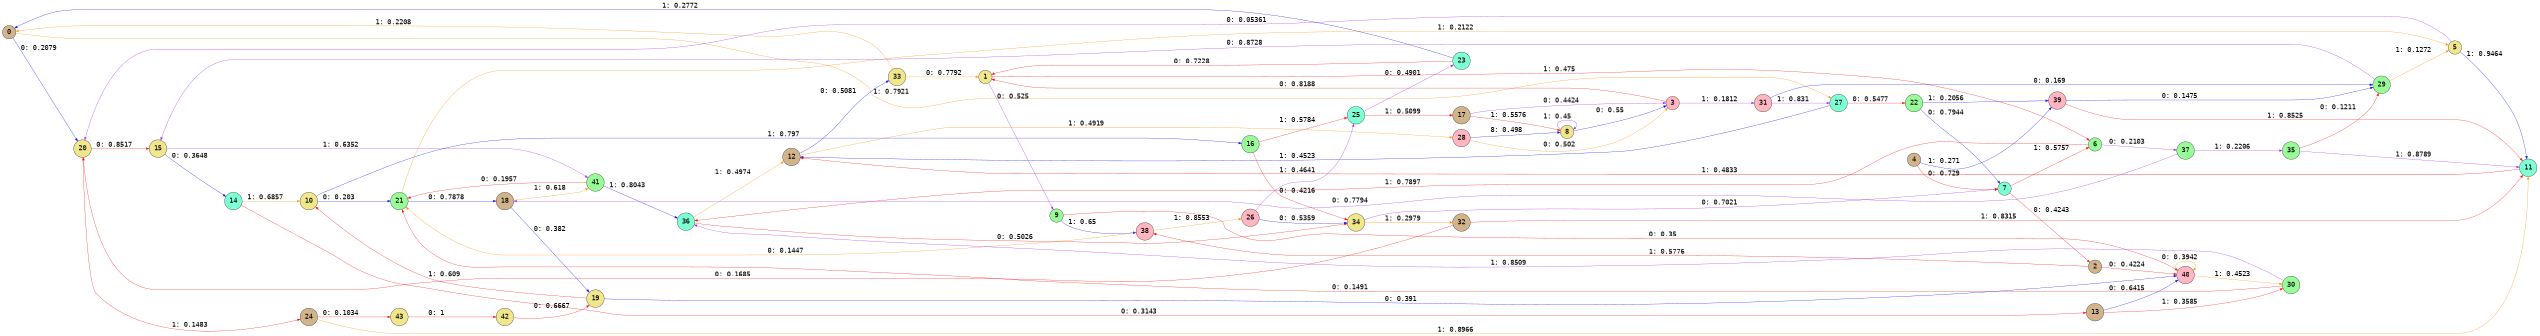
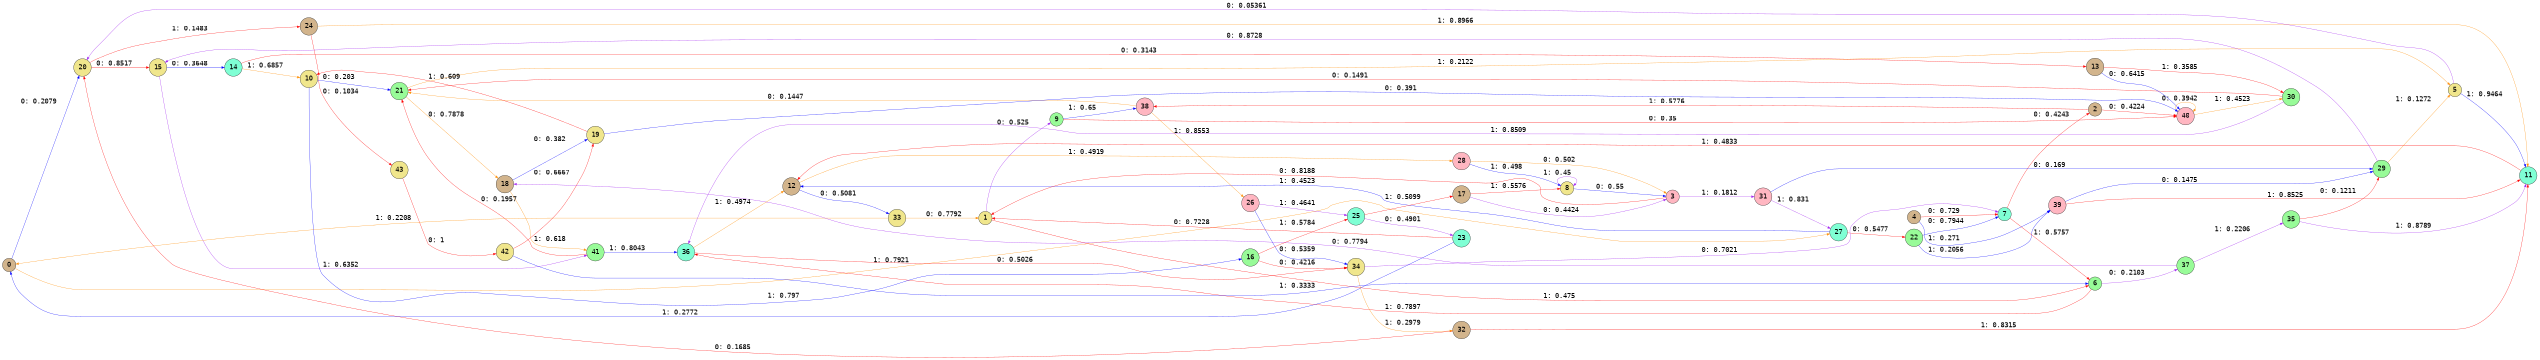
(1514, 130) -> (1514, 167)
(451, 201) -> (451, 137)
none -> (1297, 293)
